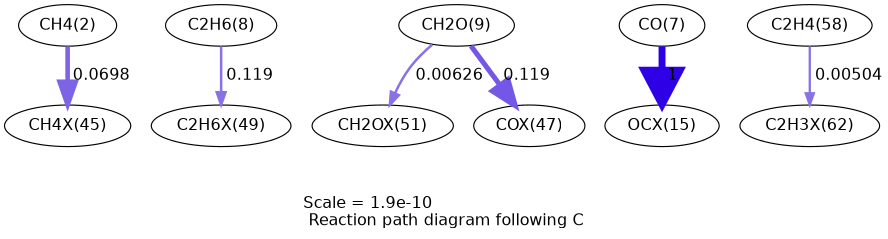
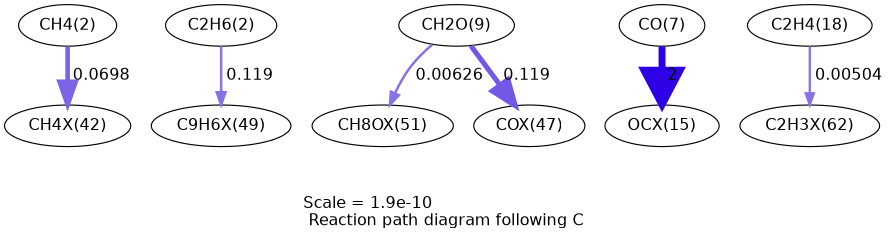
(221, 25) -> (221, 25)
(810, 25) -> (810, 25)
(670, 76) -> (670, 76)
(68, 126) -> (68, 126)
(221, 126) -> (221, 126)
(383, 126) -> (383, 126)
